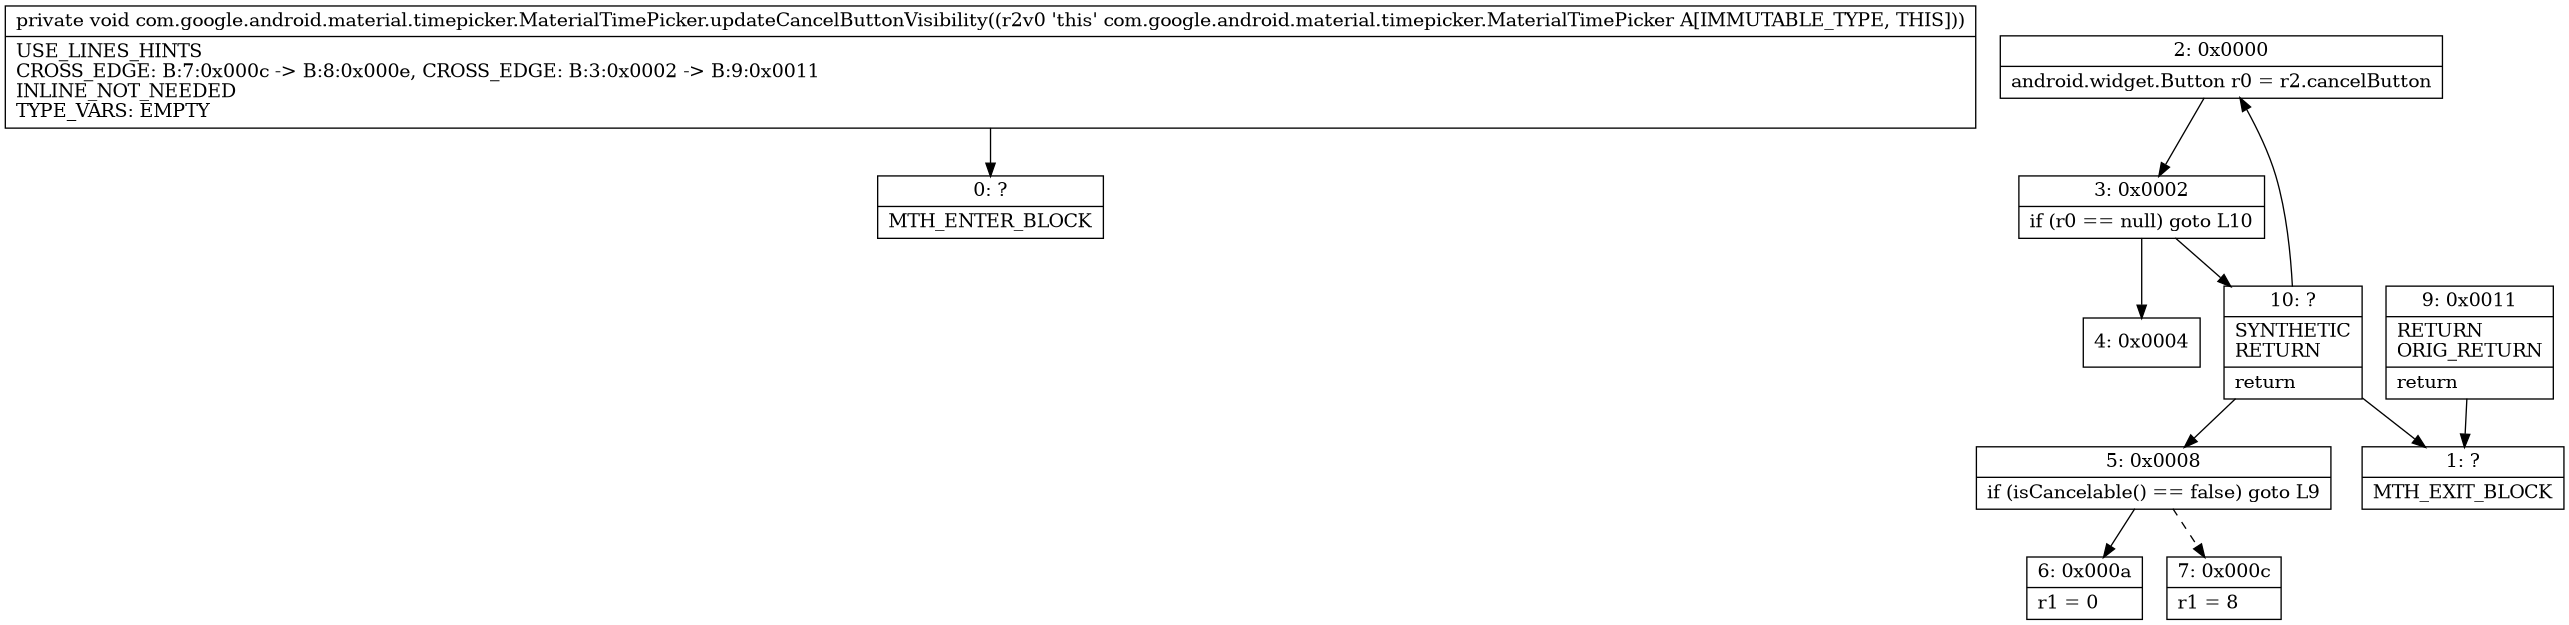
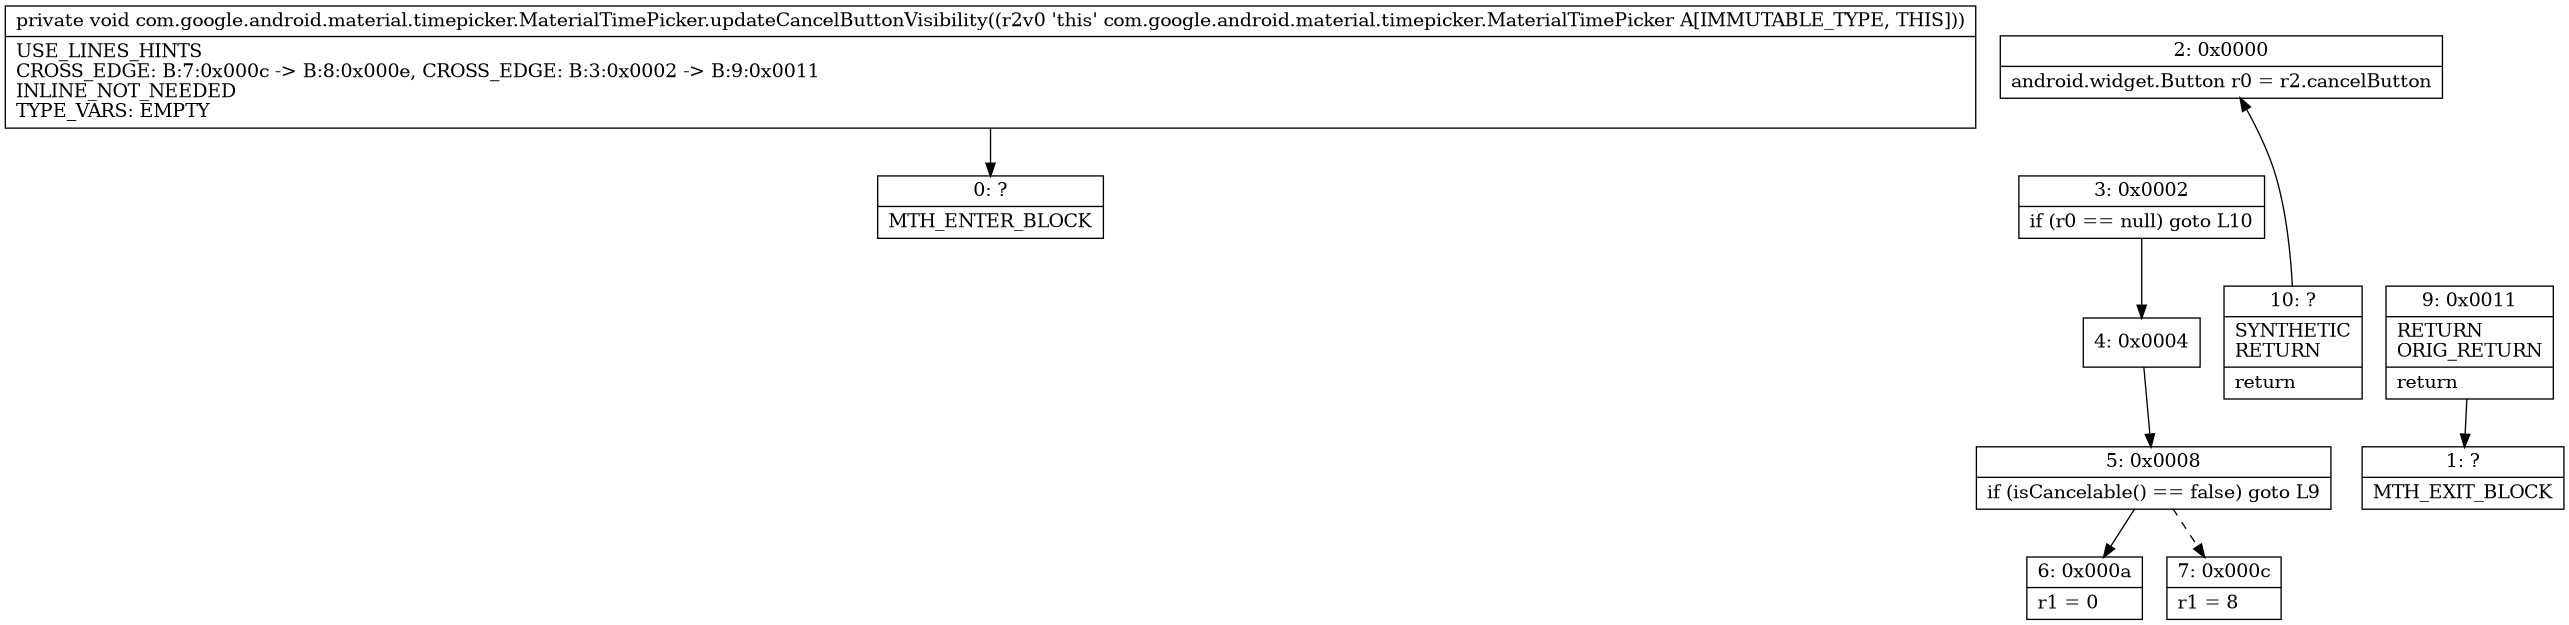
(2185, 131) -> none
(2198, 258) -> none
(2215, 418) -> (2147, 400)
(2388, 418) -> none
